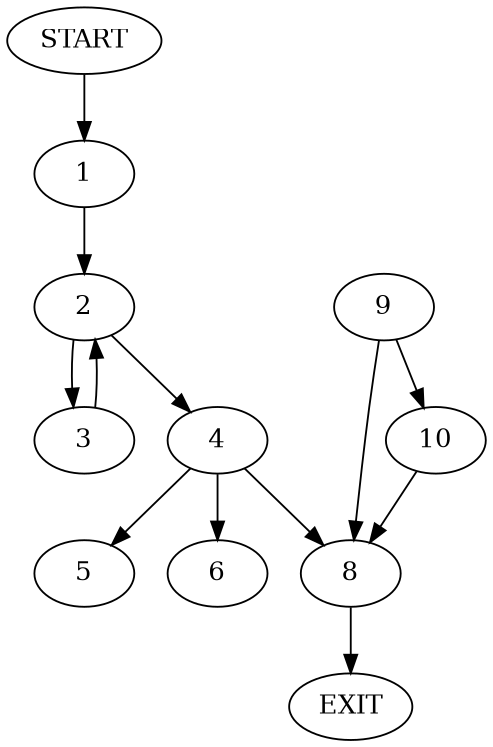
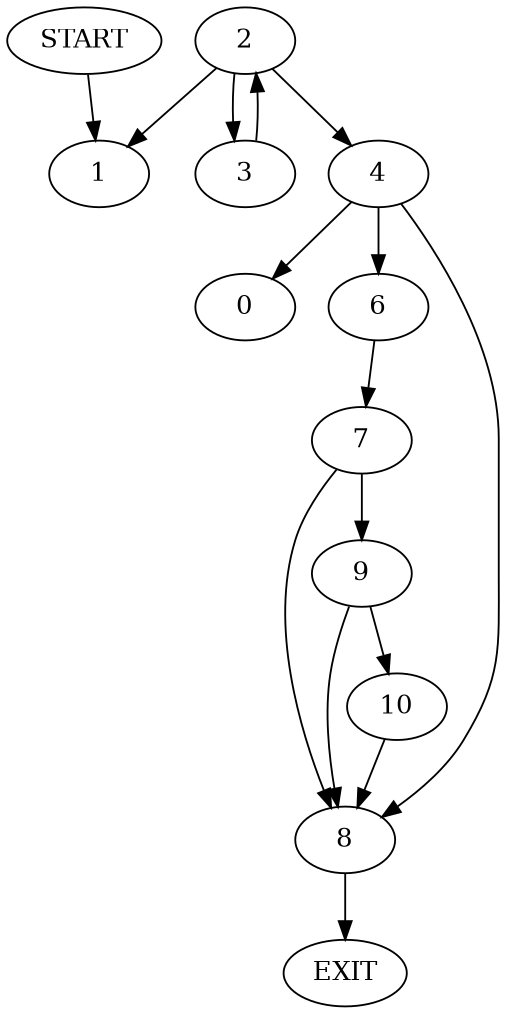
(84, 231) -> (179, 101)
none -> (362, 440)
(84, 574) -> (245, 307)
